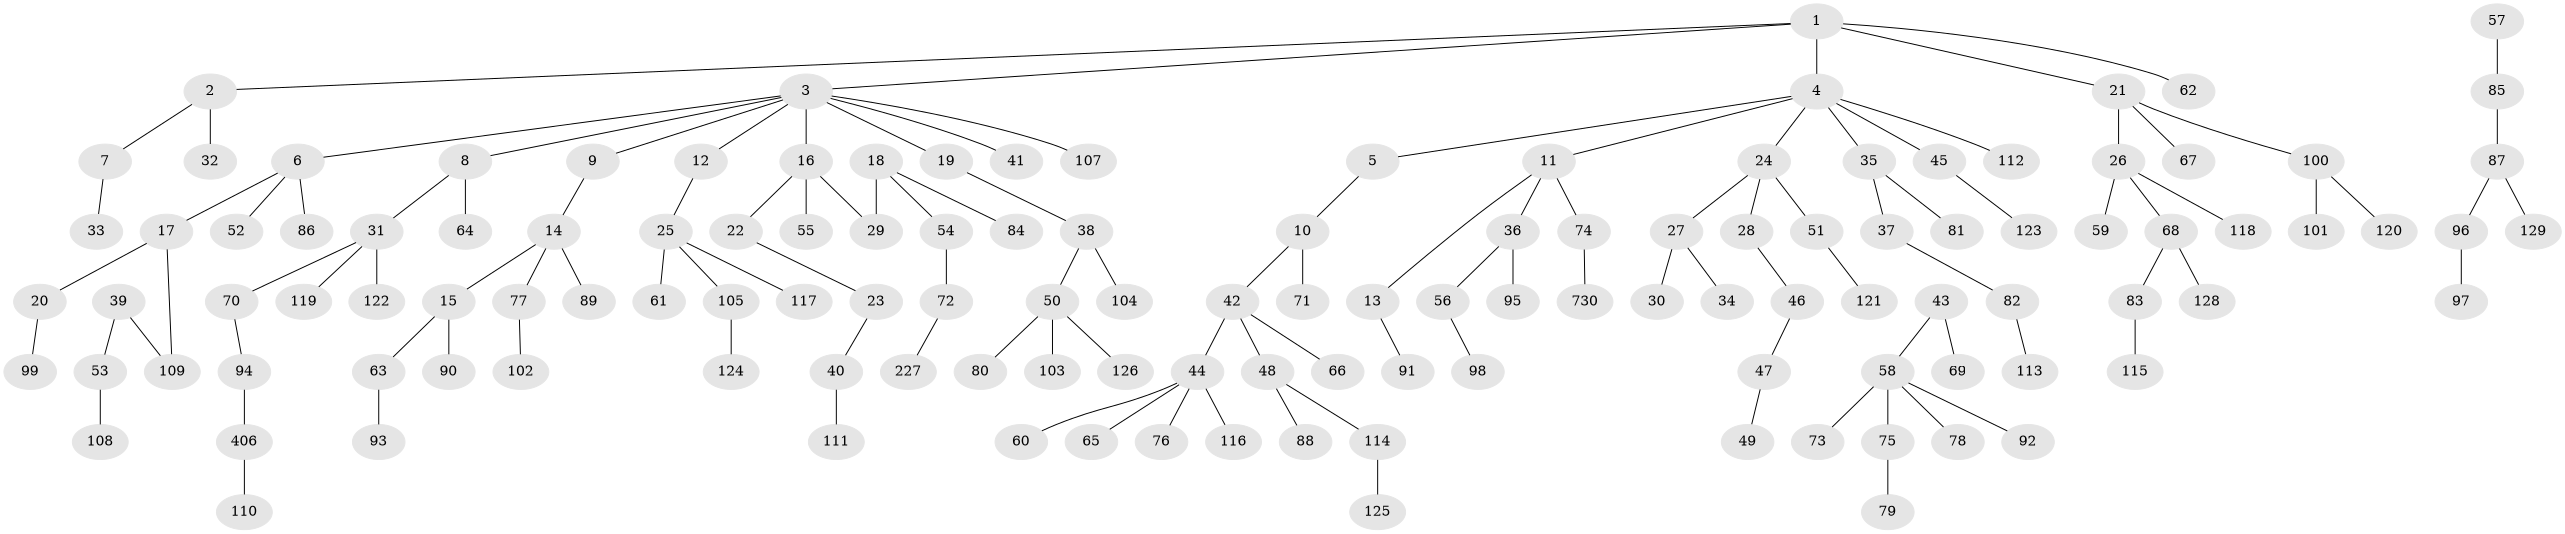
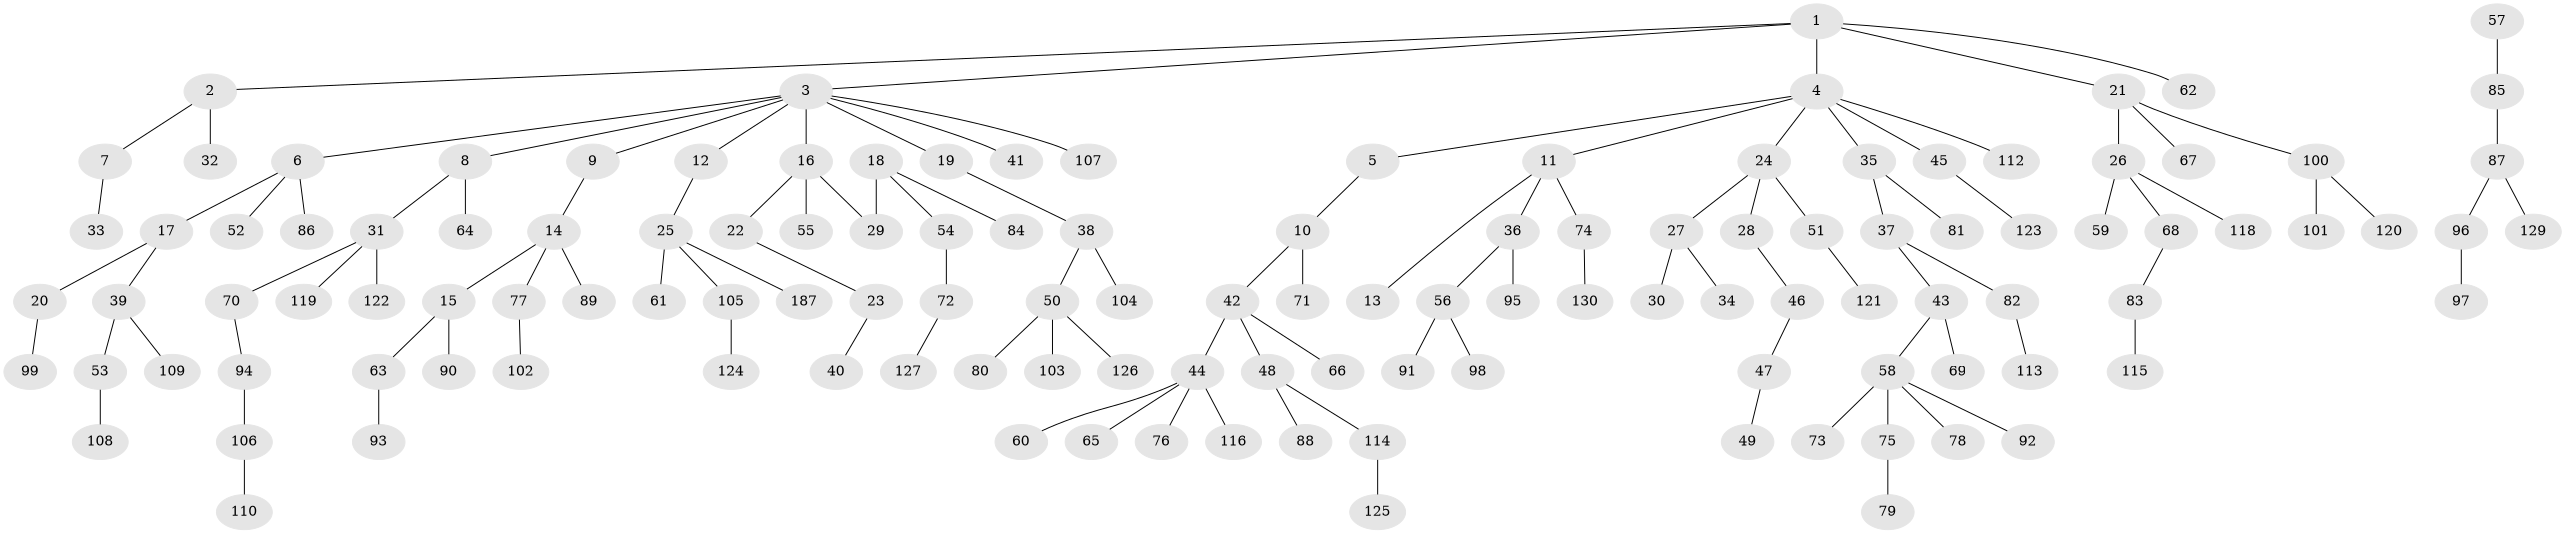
none -> (1914, 267)
(169, 302) -> (143, 267)
(804, 302) -> (804, 302)
(1585, 302) -> (1585, 302)
(2207, 302) -> none
(1390, 337) -> (1425, 337)
(908, 372) -> (908, 372)
(244, 442) -> (244, 442)
(836, 442) -> none
